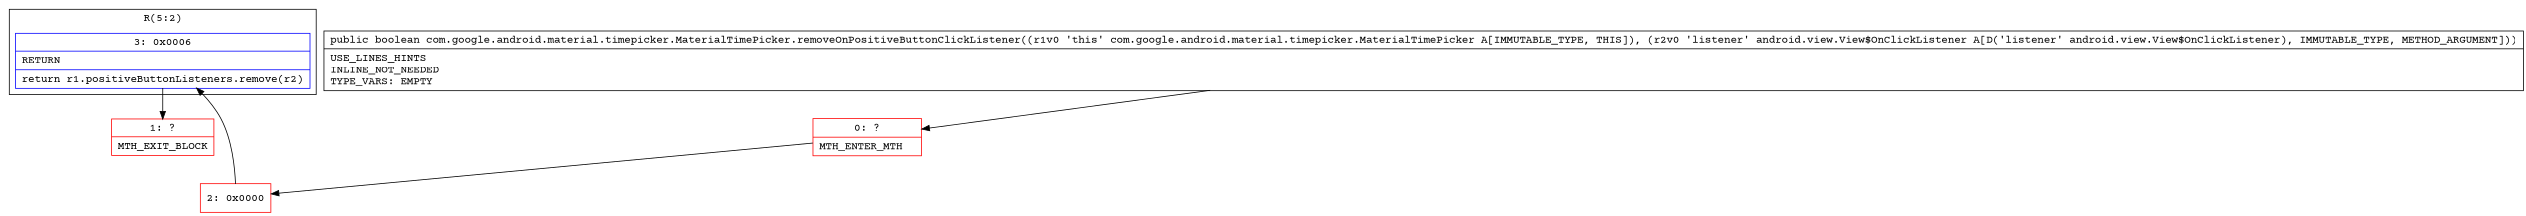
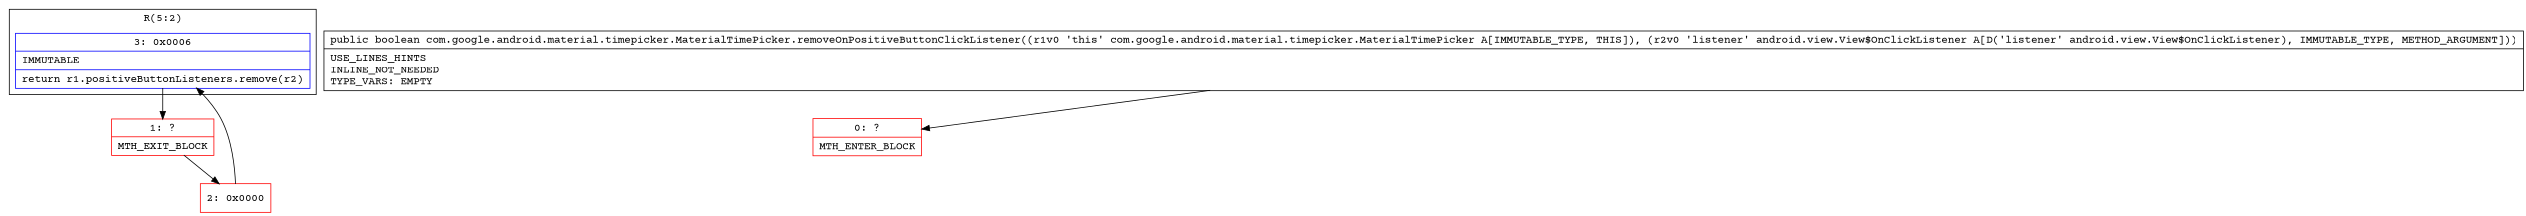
(41, 60) -> (51, 60)
(861, 146) -> (867, 146)
(546, 168) -> (198, 167)
